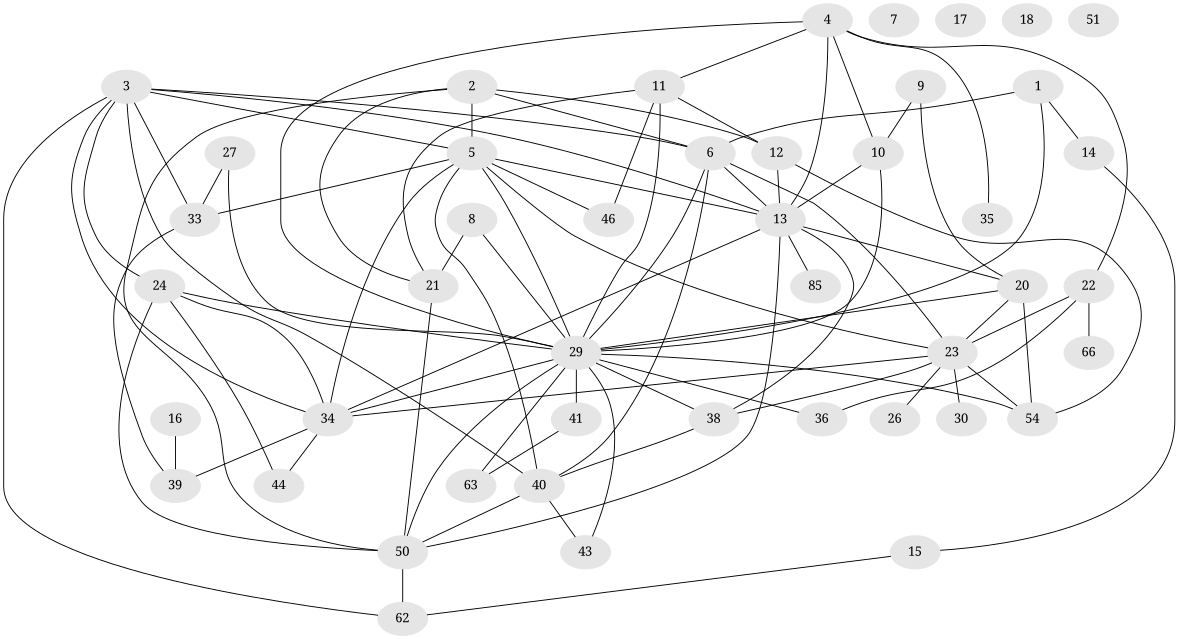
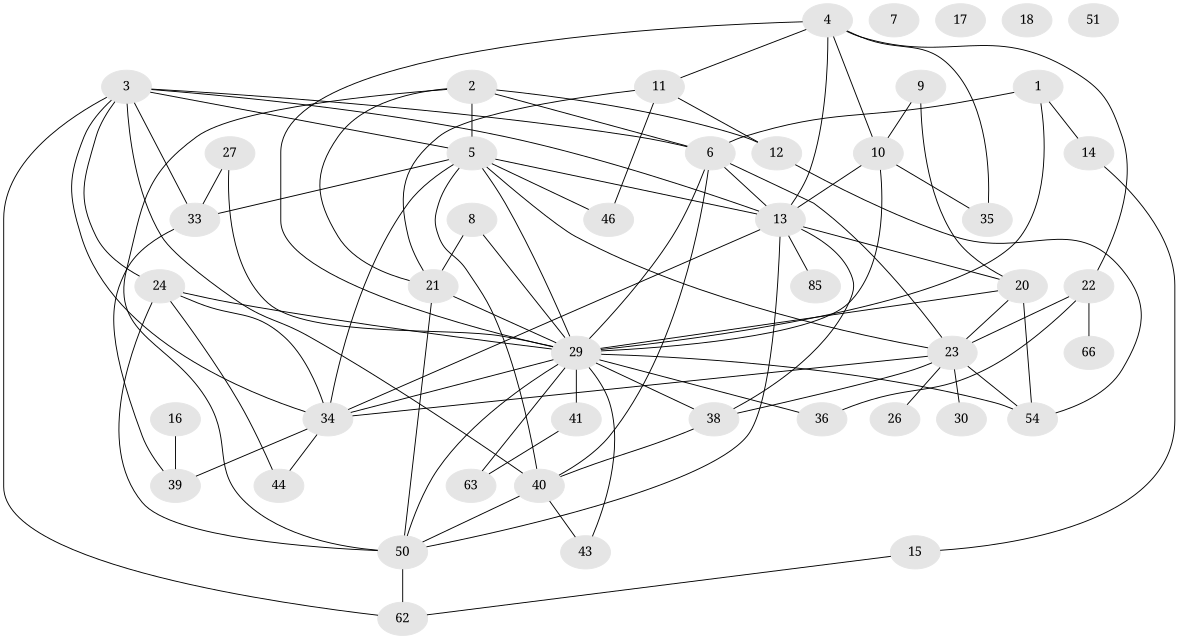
(778, 180) -> none
none -> (940, 191)
(645, 228) -> (505, 320)
